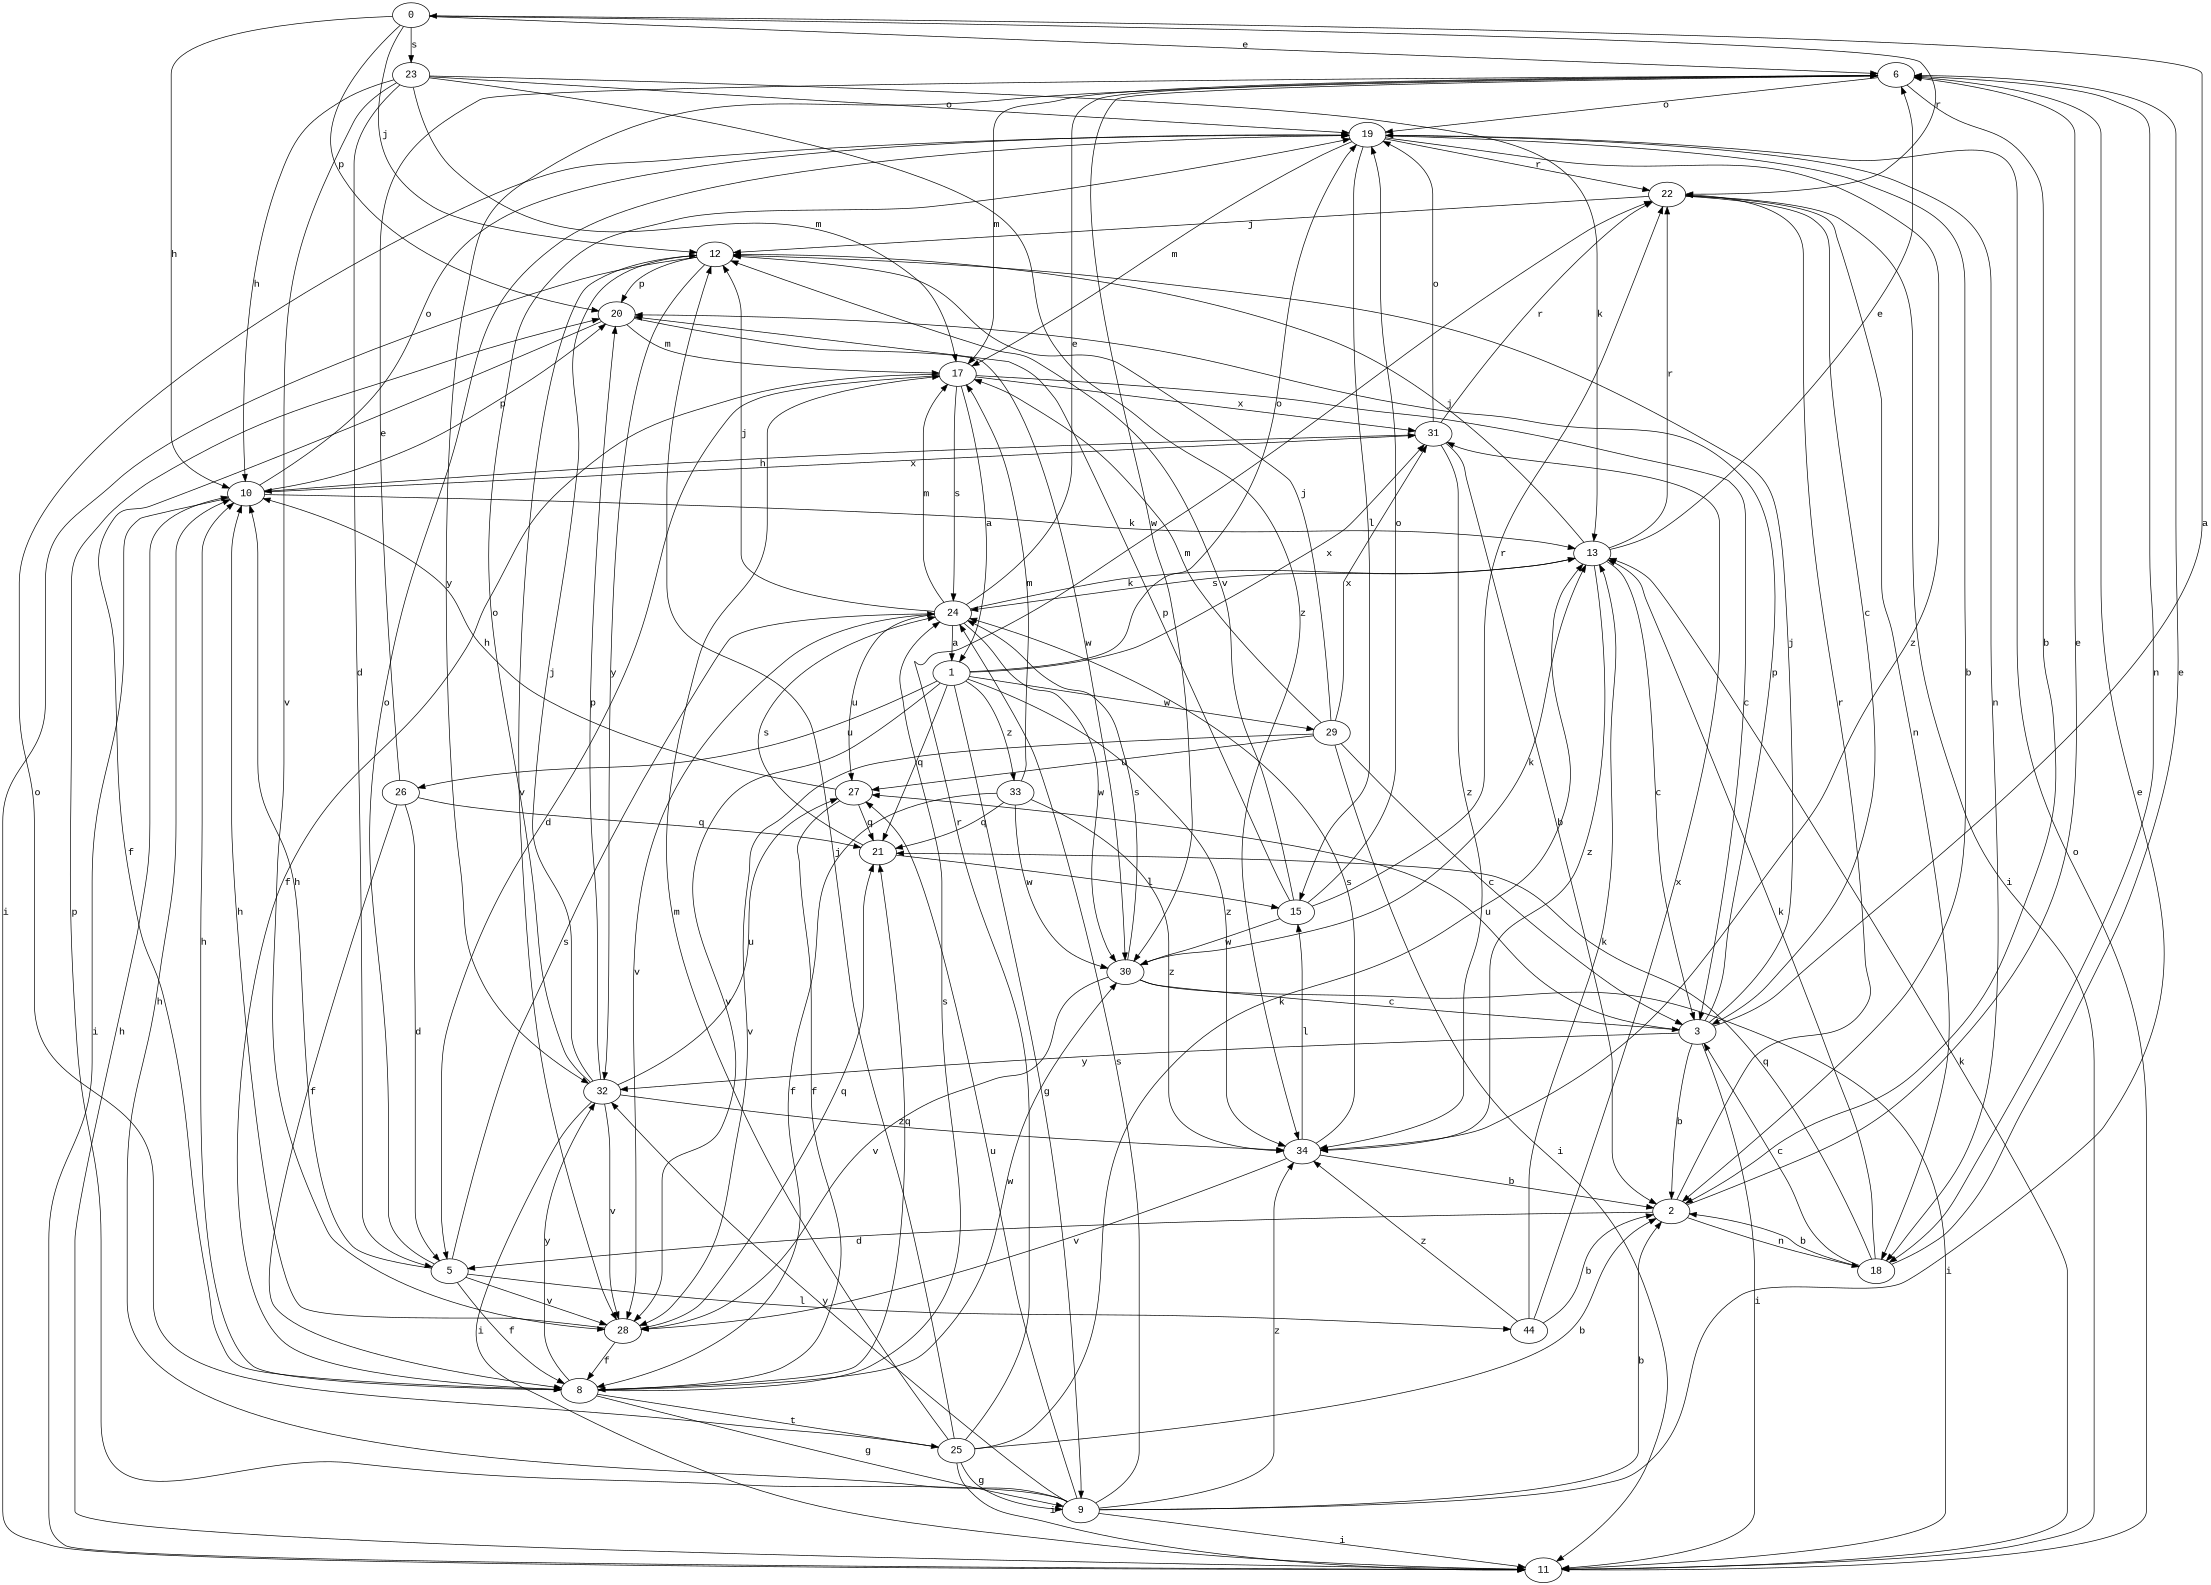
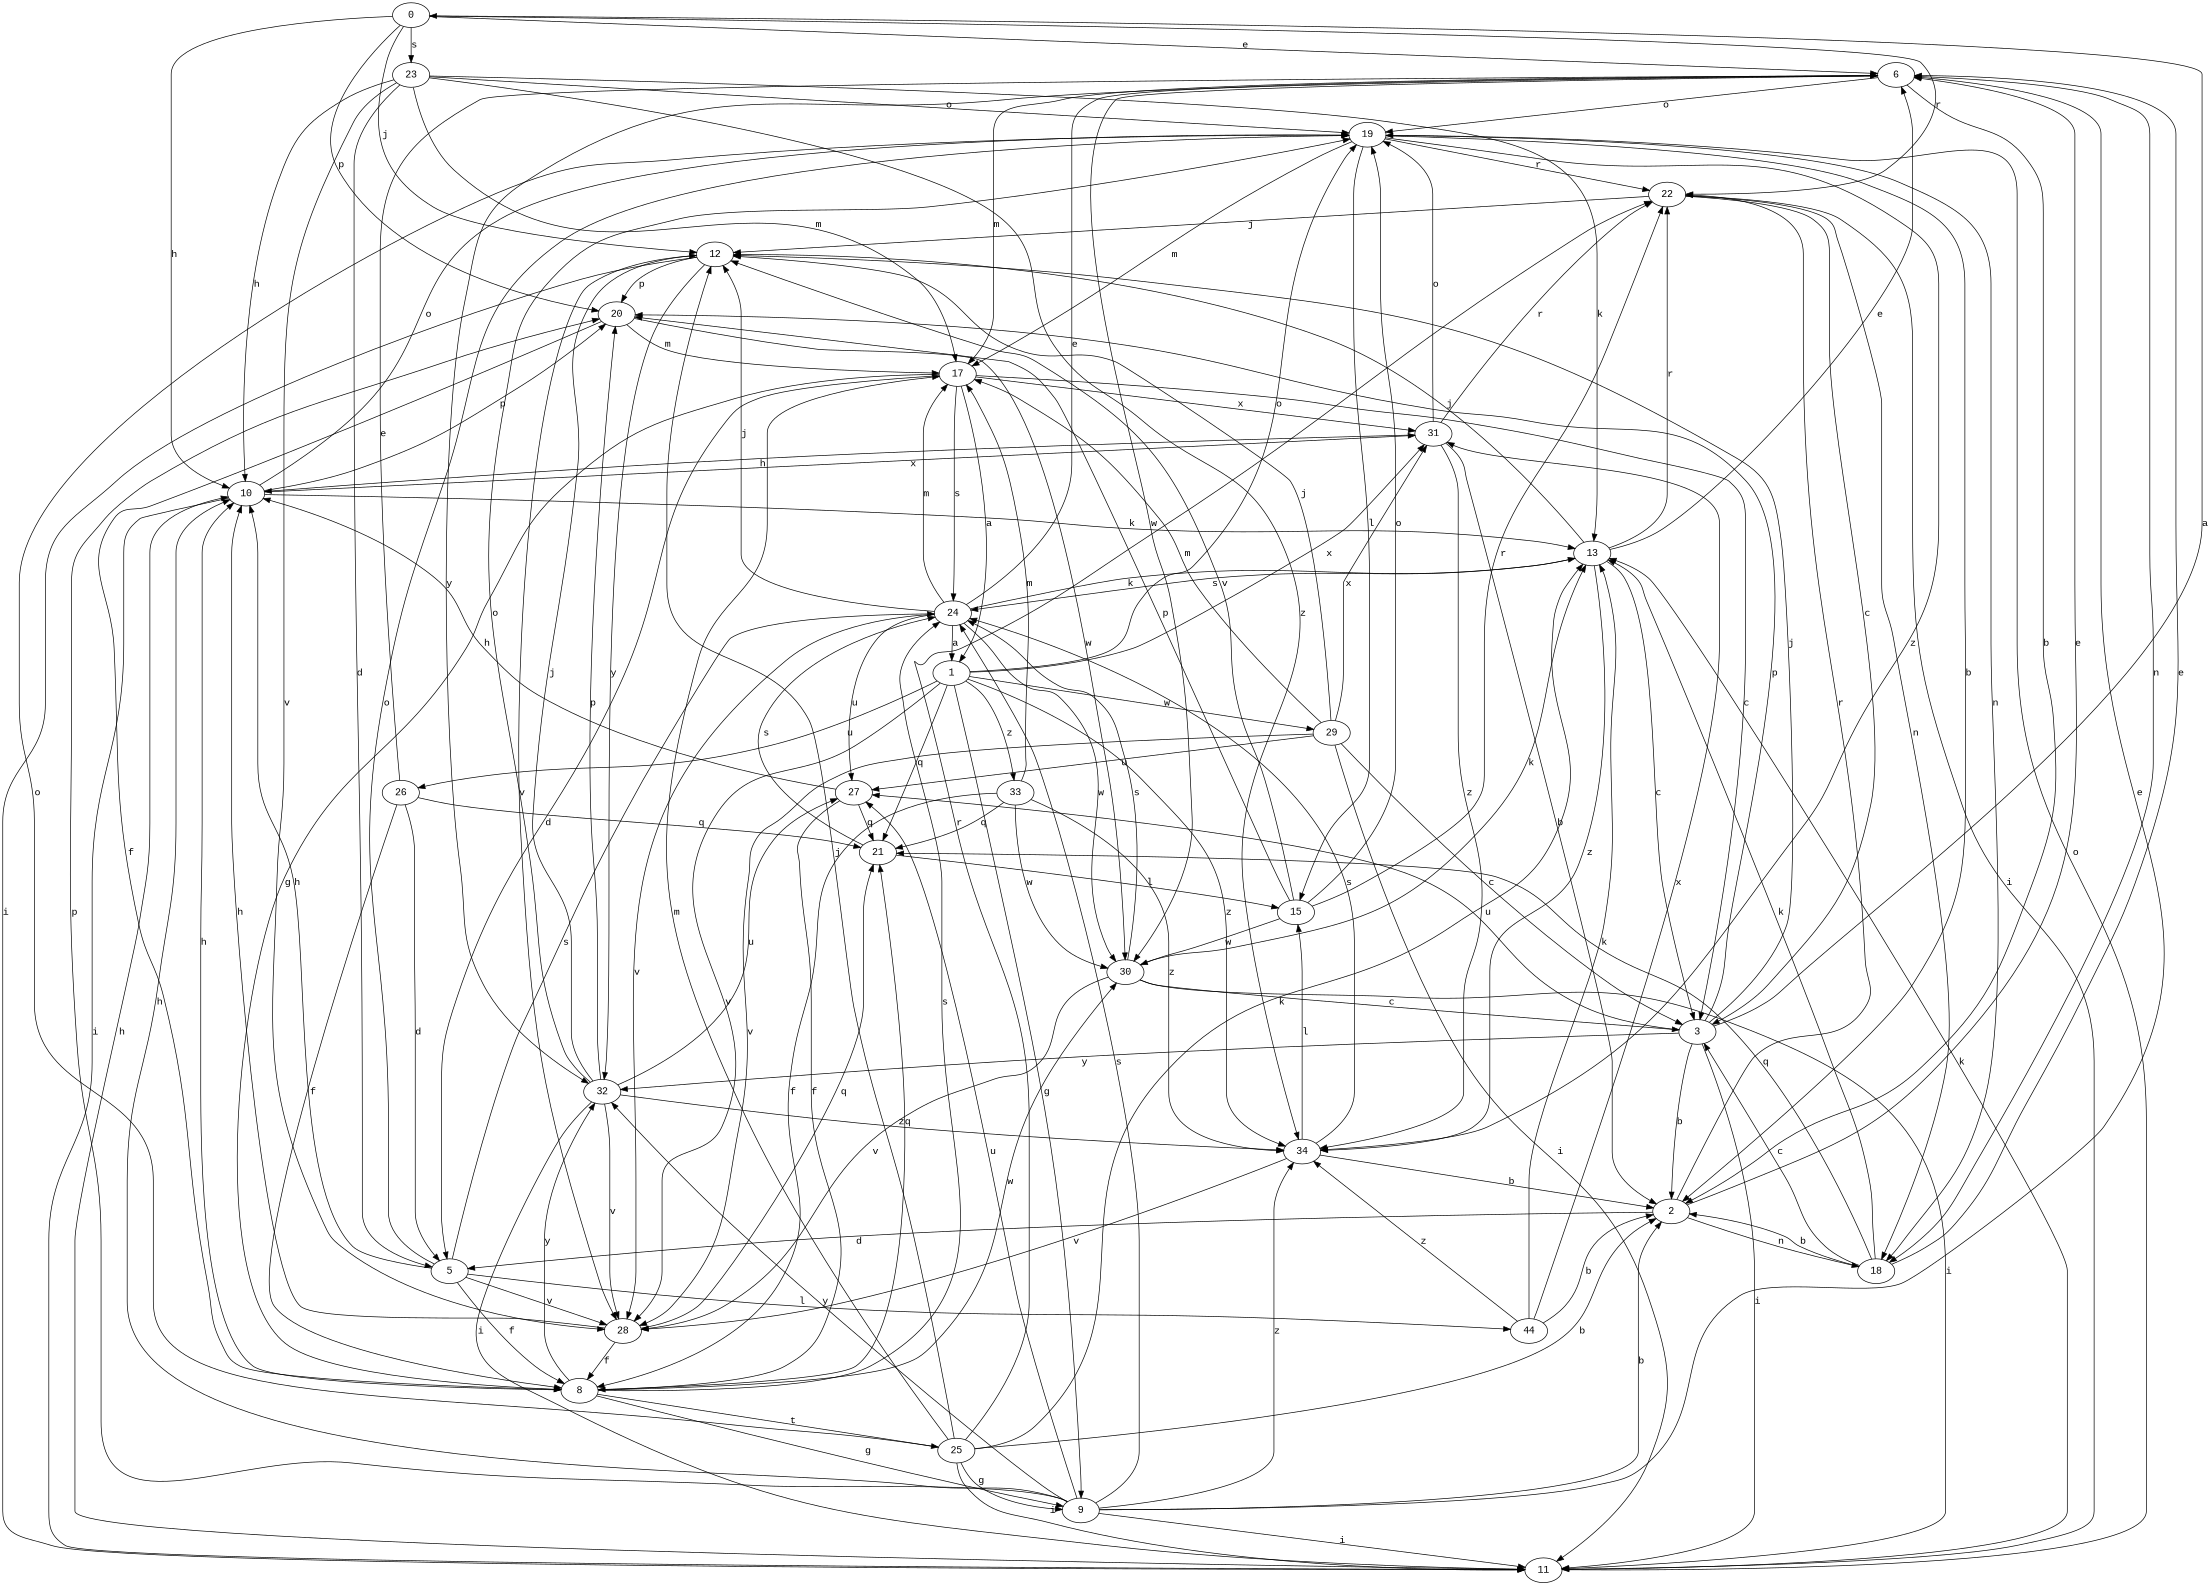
(288, 882) -> (288, 882)
